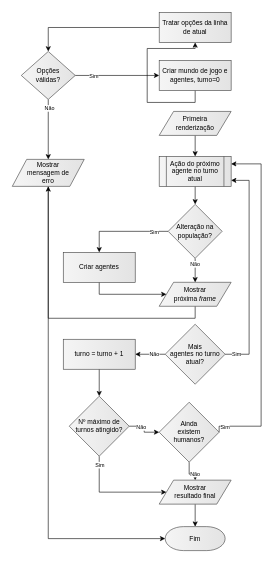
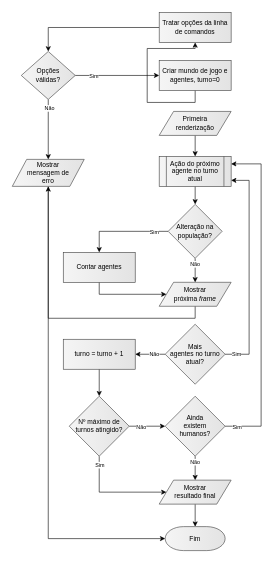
(195, 27) -> (195, 27)
(99, 267) -> (99, 267)
(189, 432) -> (195, 426)
